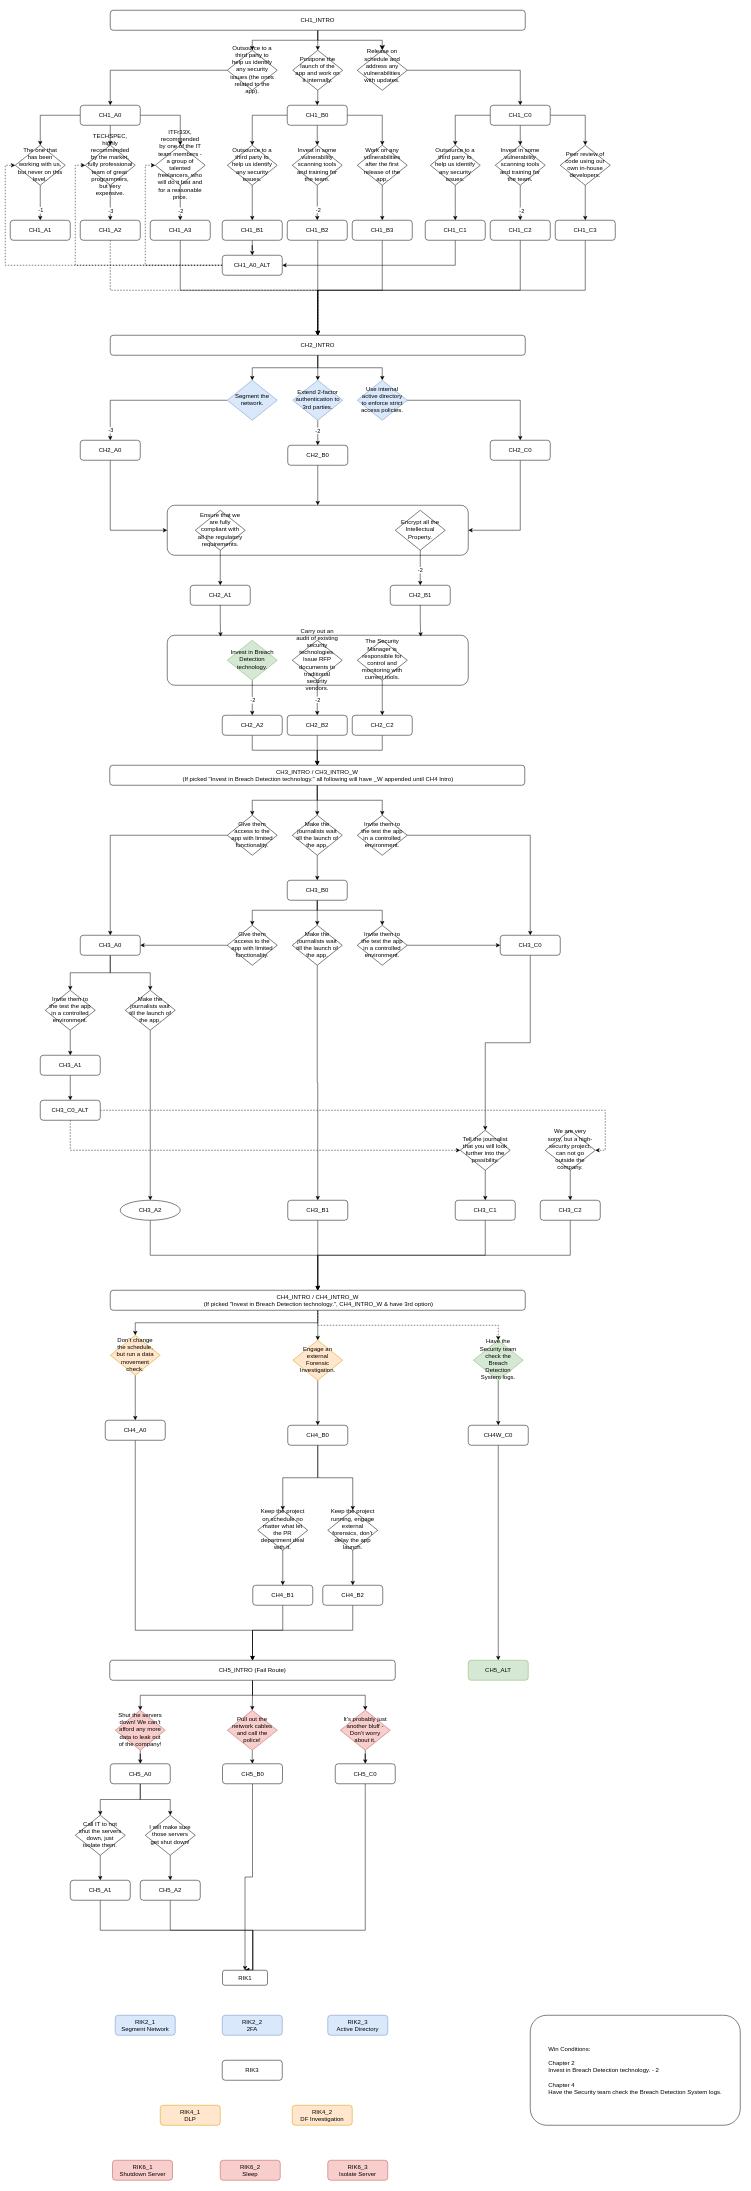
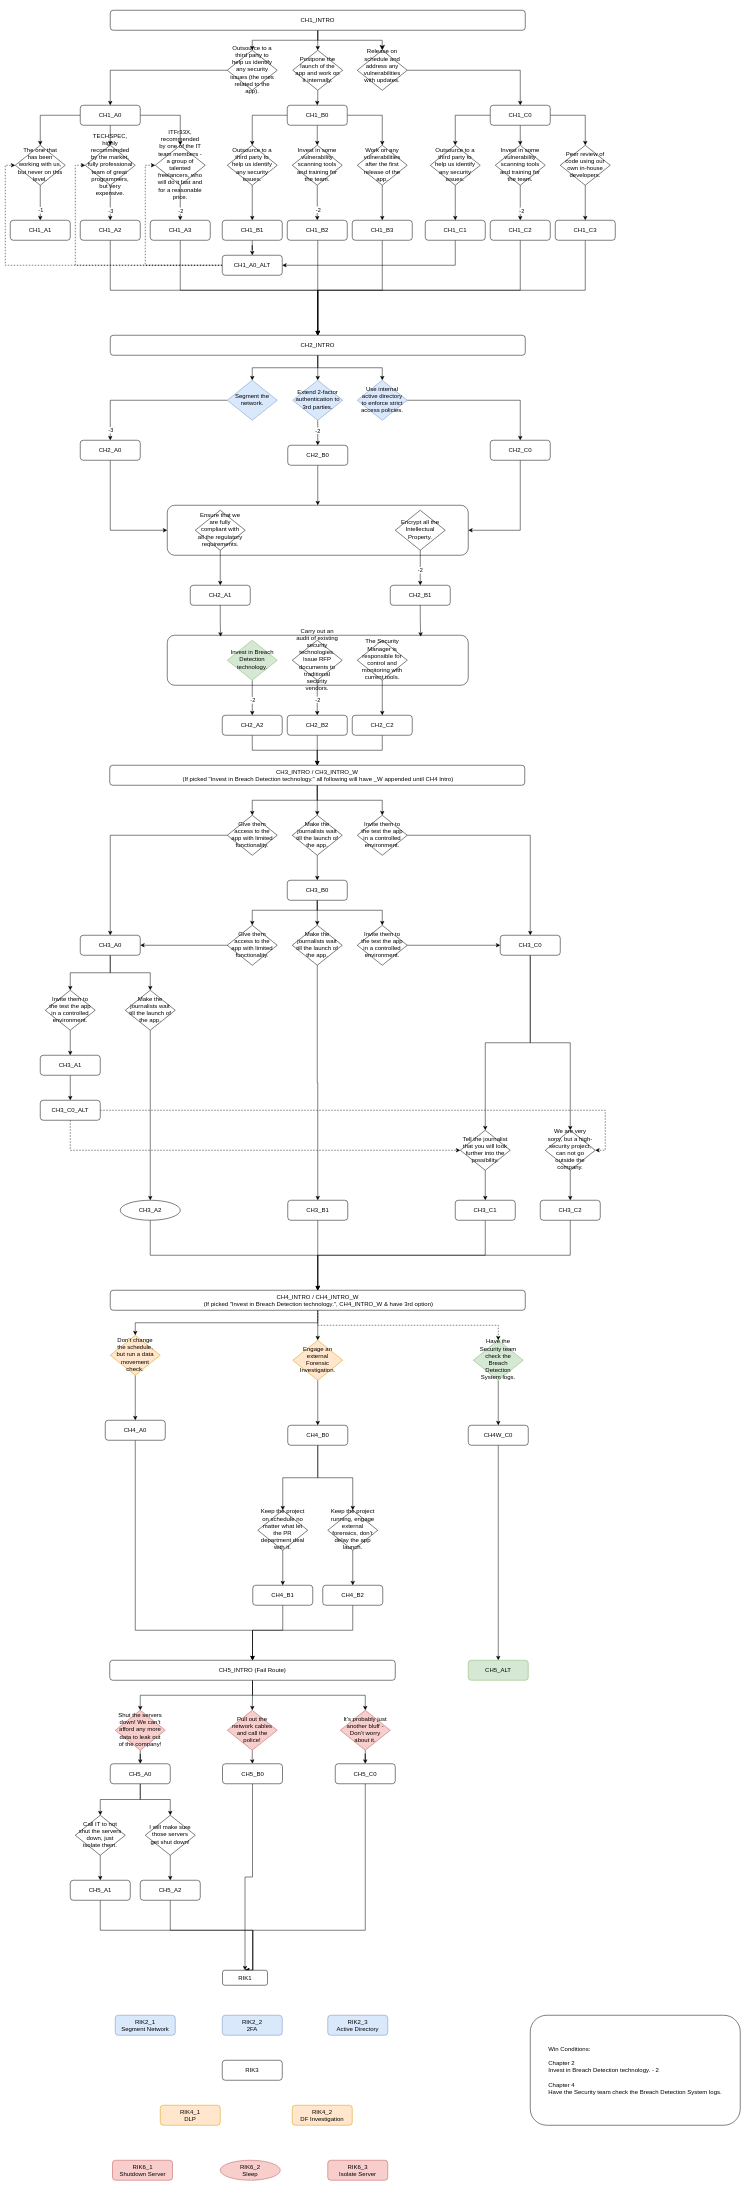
(119, 290) -> (119, 290)
none -> (570, 1125)
(250, 2170) -> (250, 2170)
